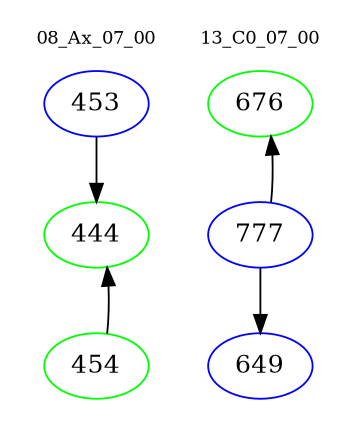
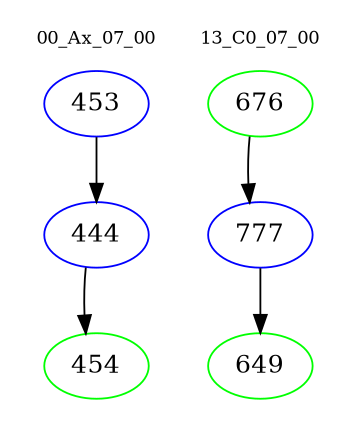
(97, 39) -> (97, 39)
(273, 179) -> (248, 160)
(97, 235) -> (97, 235)
(109, 310) -> (84, 291)
(260, 366) -> (260, 366)
